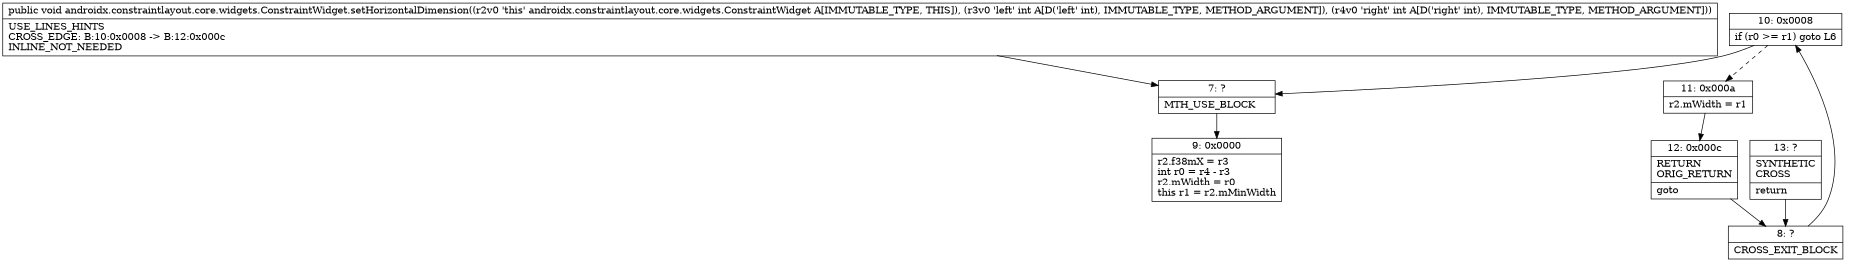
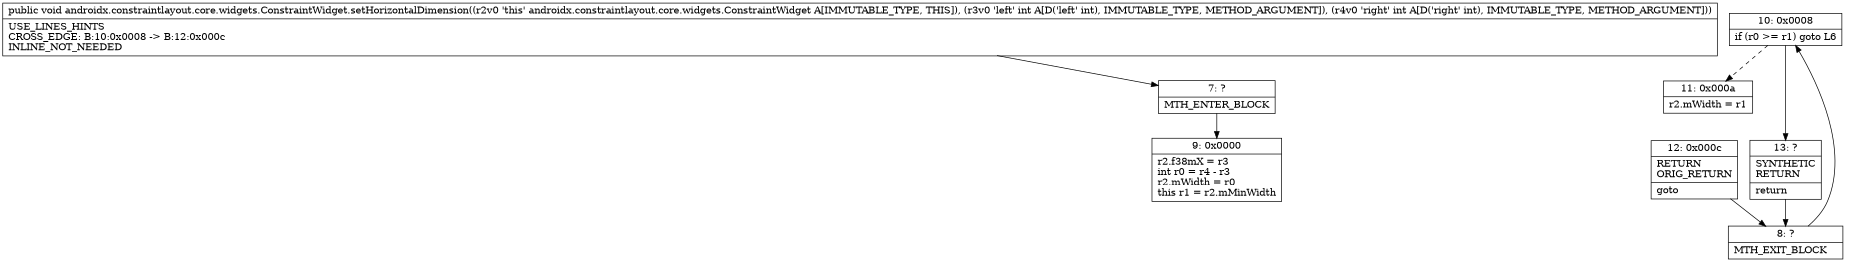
(1520, 80) -> (1786, 89)
(1210, 105) -> (1217, 105)
(1703, 123) -> none
(1773, 174) -> (1778, 174)
(1786, 250) -> (1780, 250)
